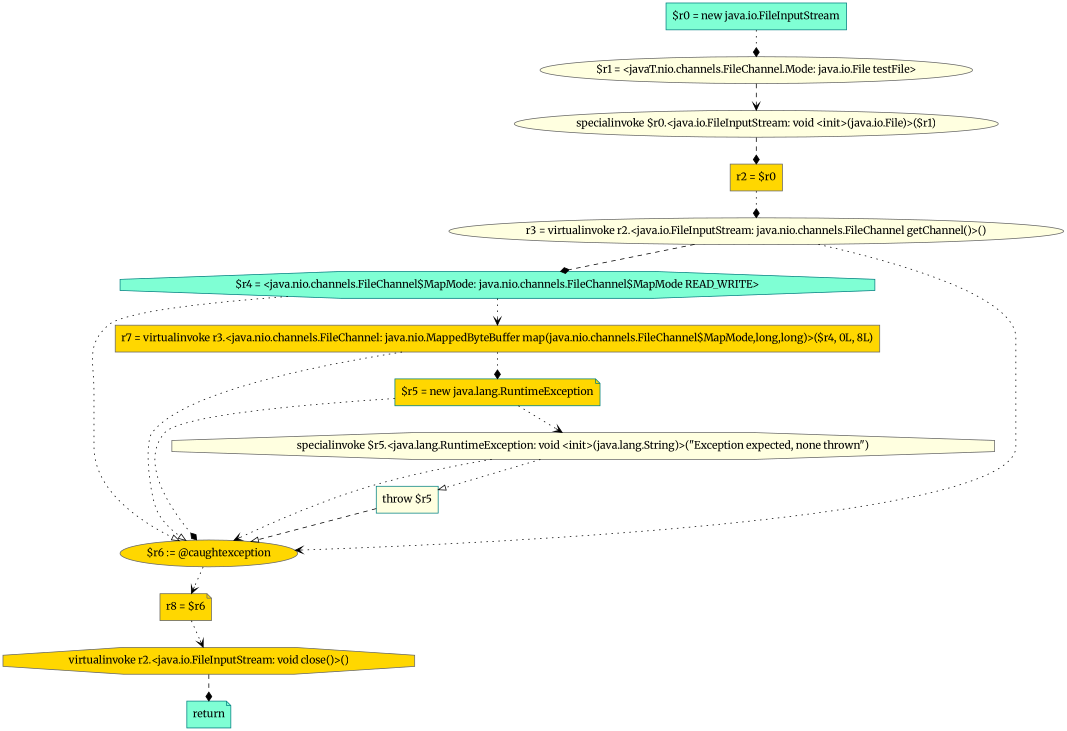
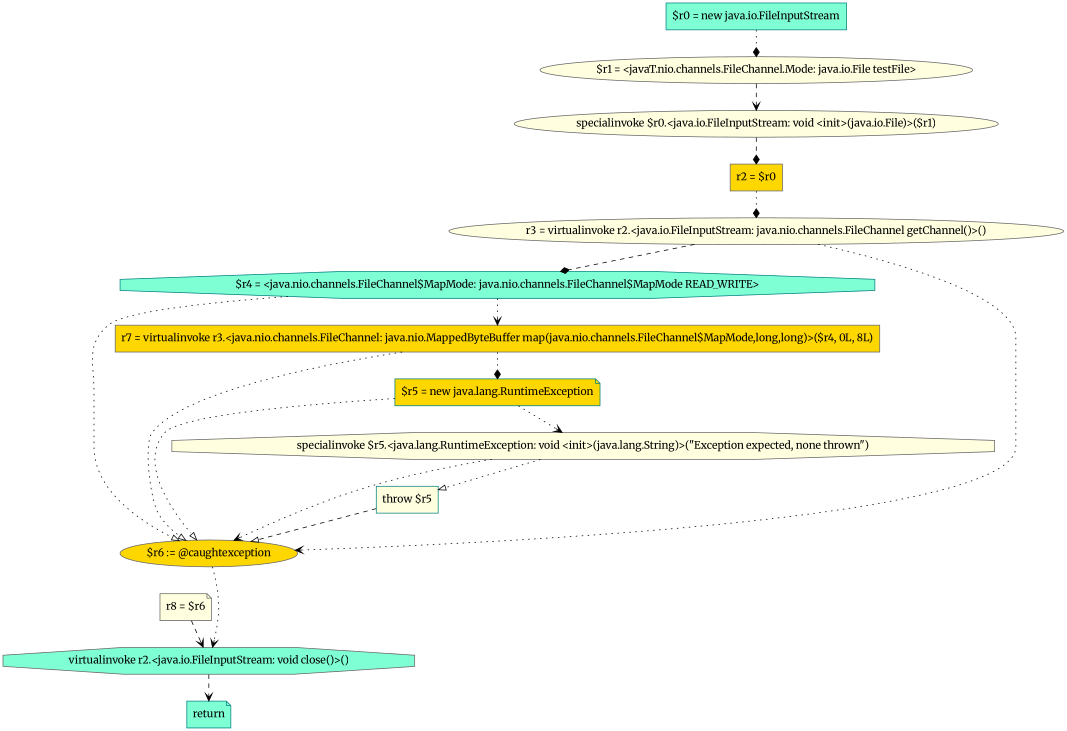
(223, 415) -> (223, 415)
(199, 577) -> (219, 603)
(186, 607) -> (186, 607)
(196, 631) -> (196, 631)
(209, 661) -> (209, 661)
(209, 683) -> (209, 683)
